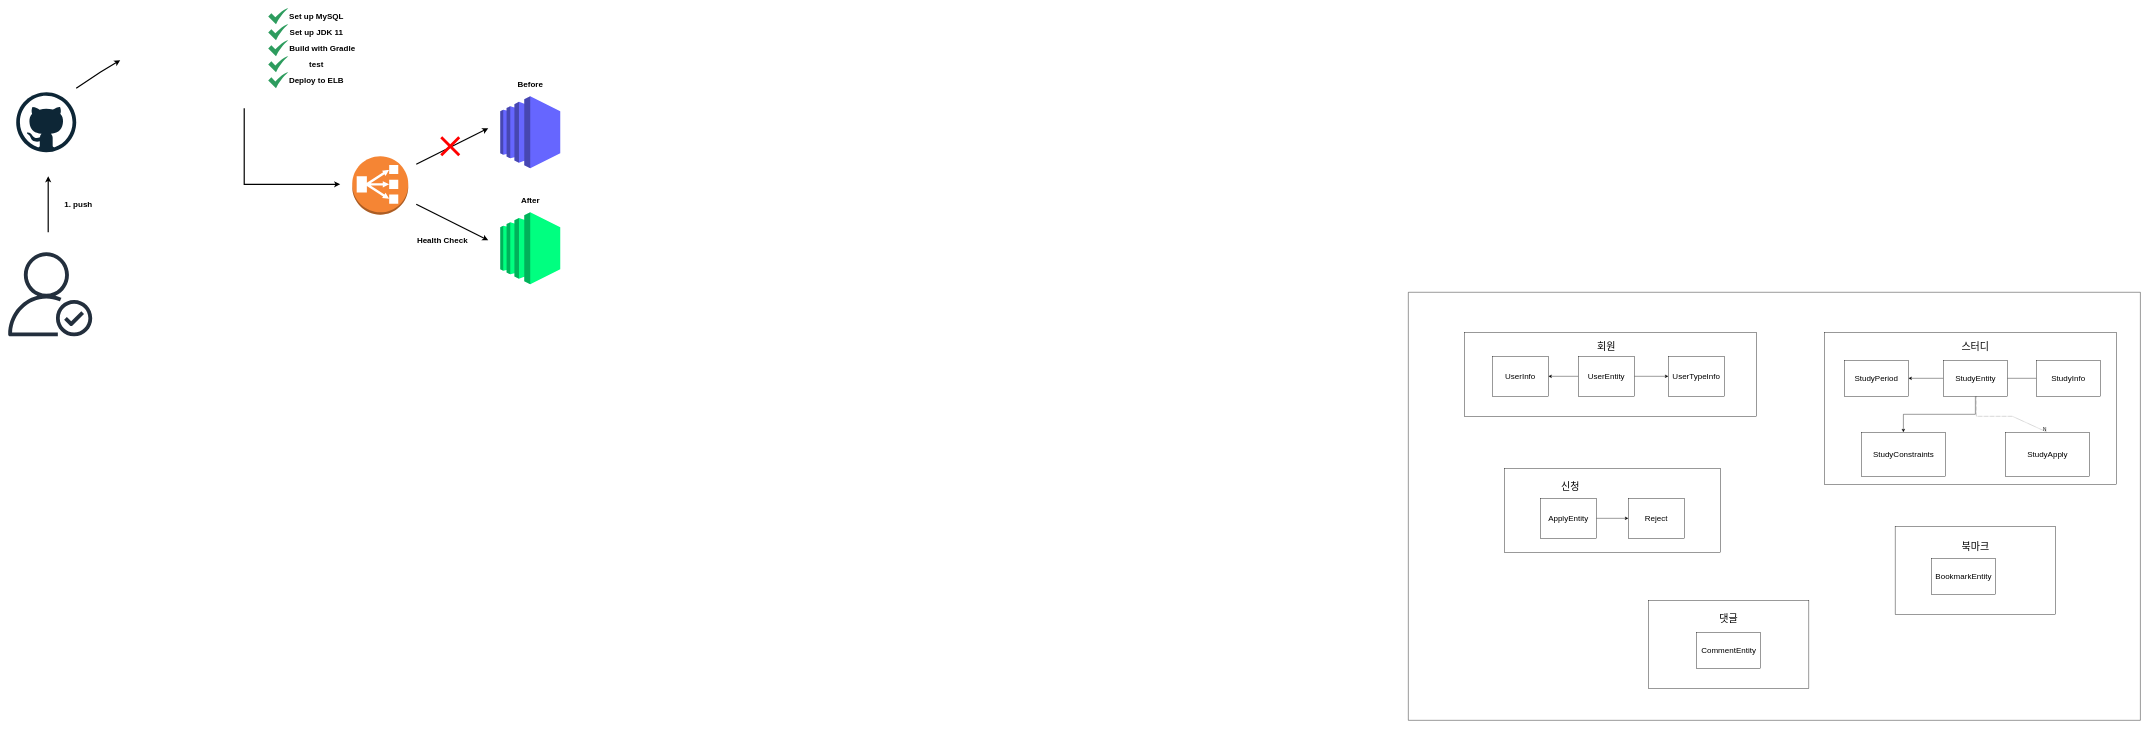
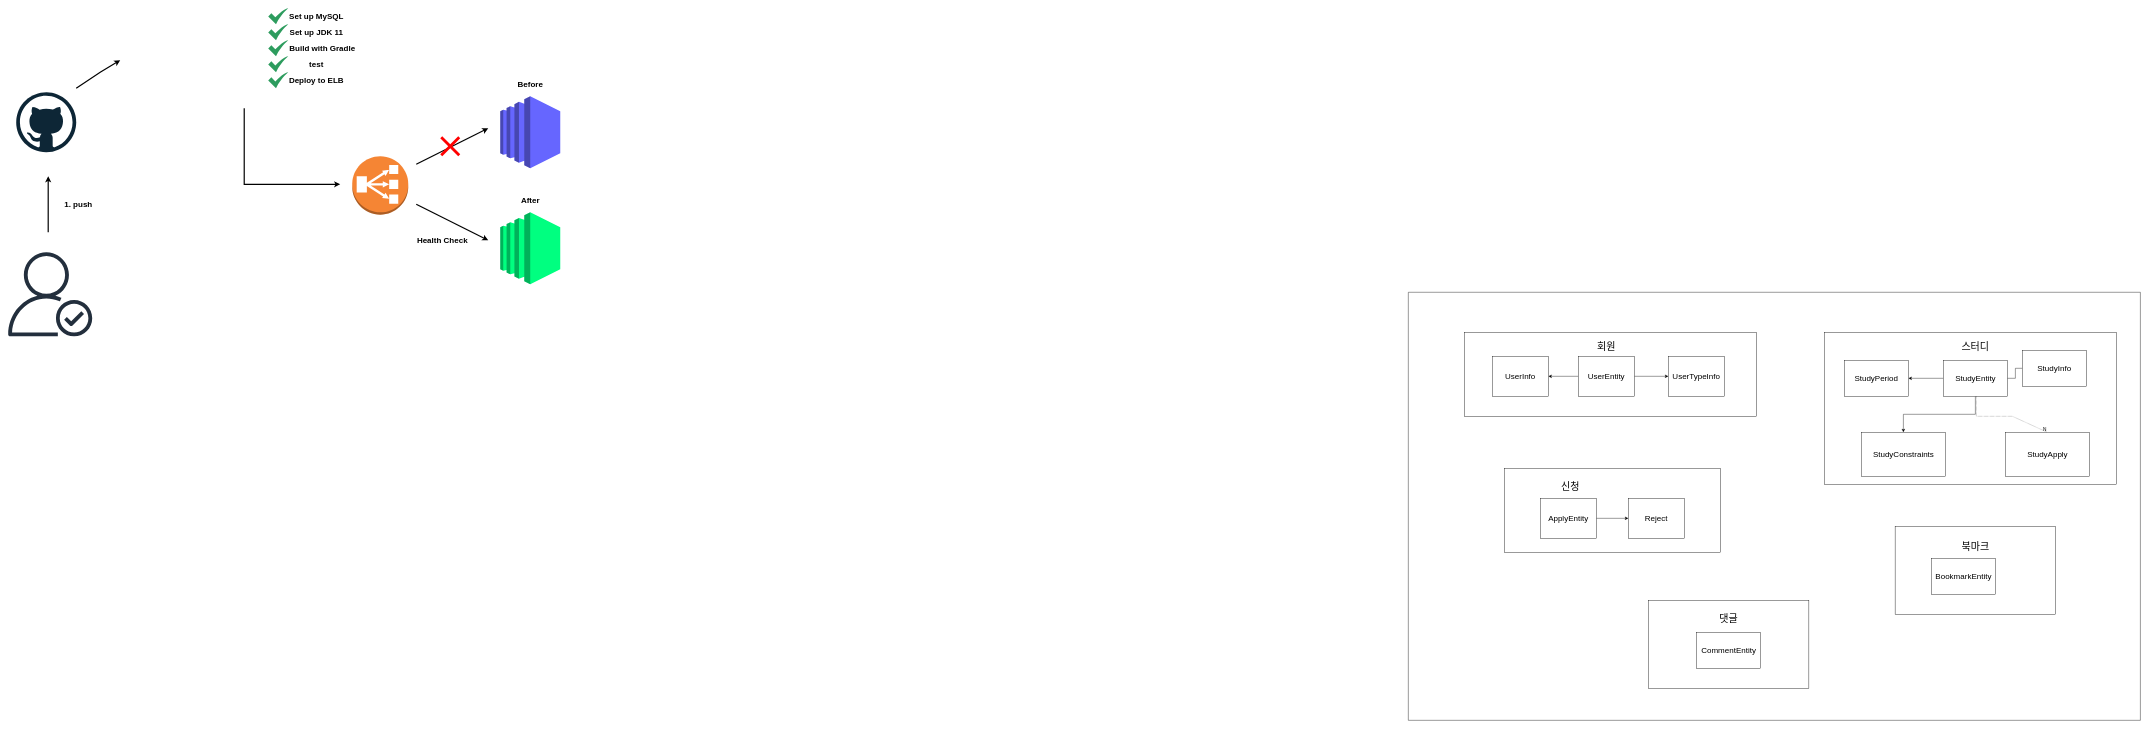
(2068, 378) -> (2054, 368)
